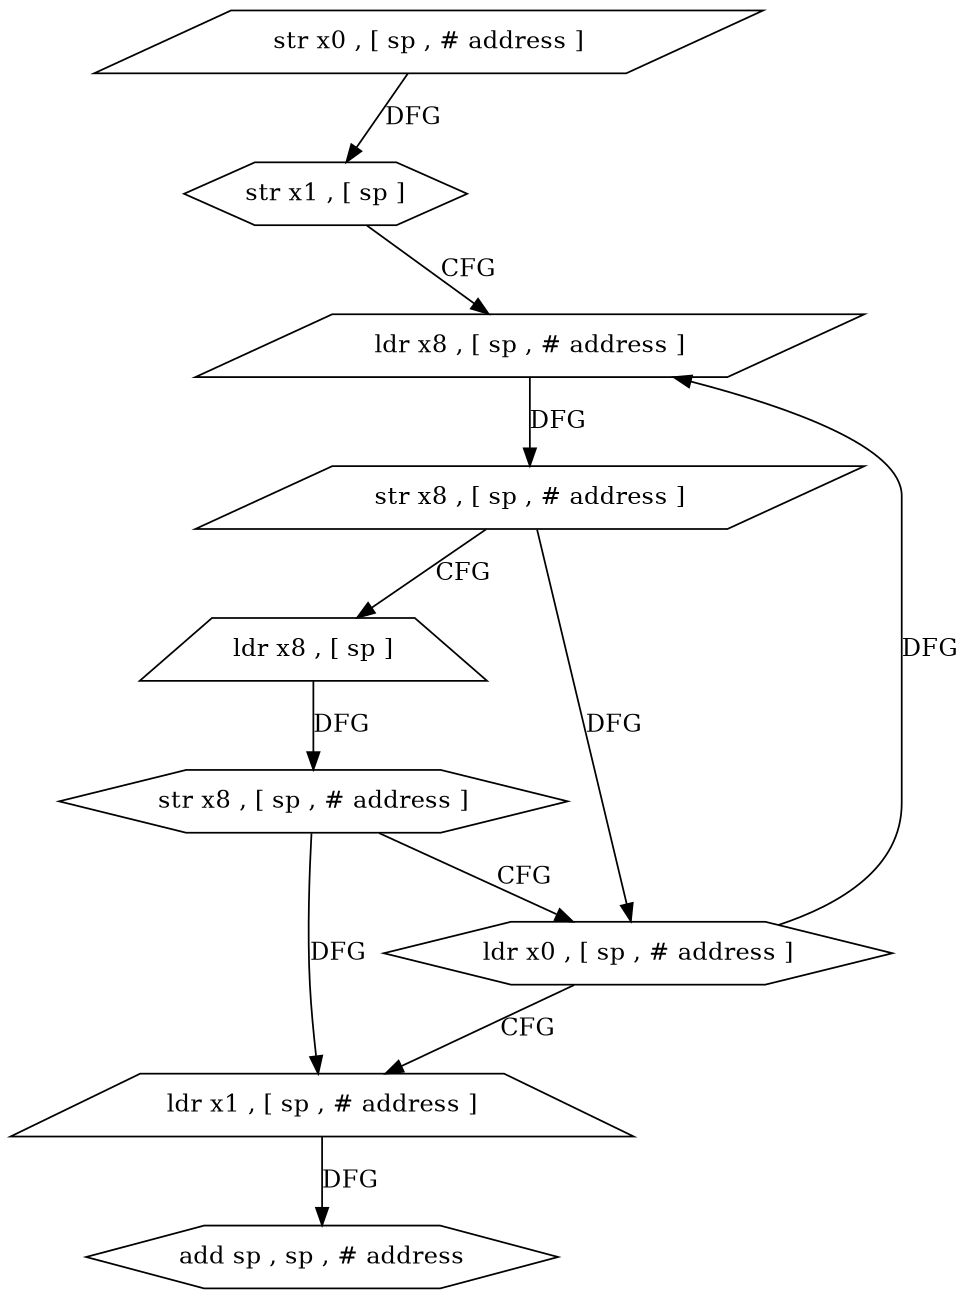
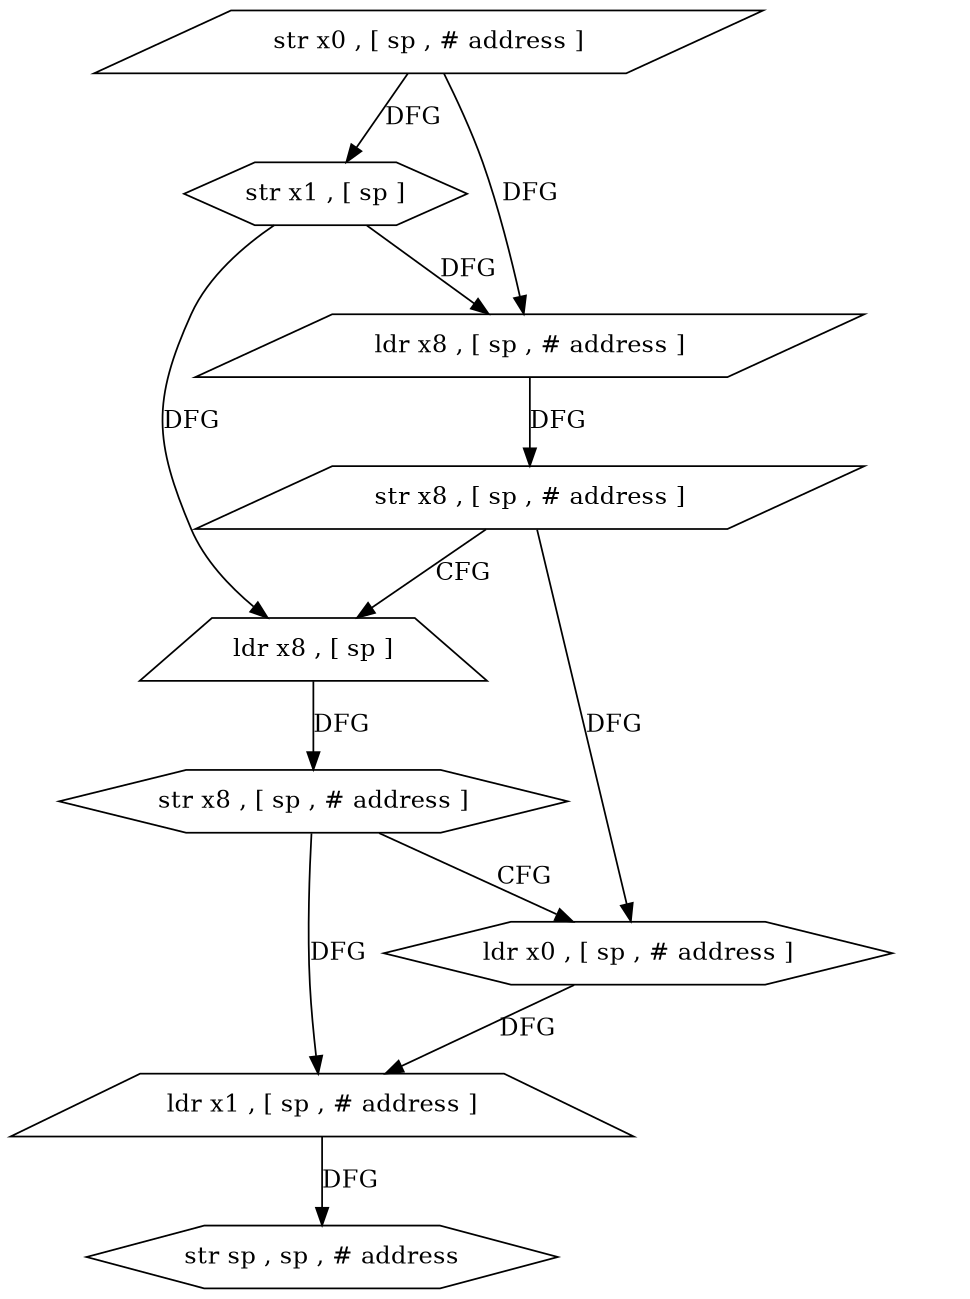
(469, 270) -> (469, 270)
none -> (163, 410)
(902, 617) -> (490, 183)
(528, 1029) -> (528, 1029)
(322, 1257) -> (322, 1257)
